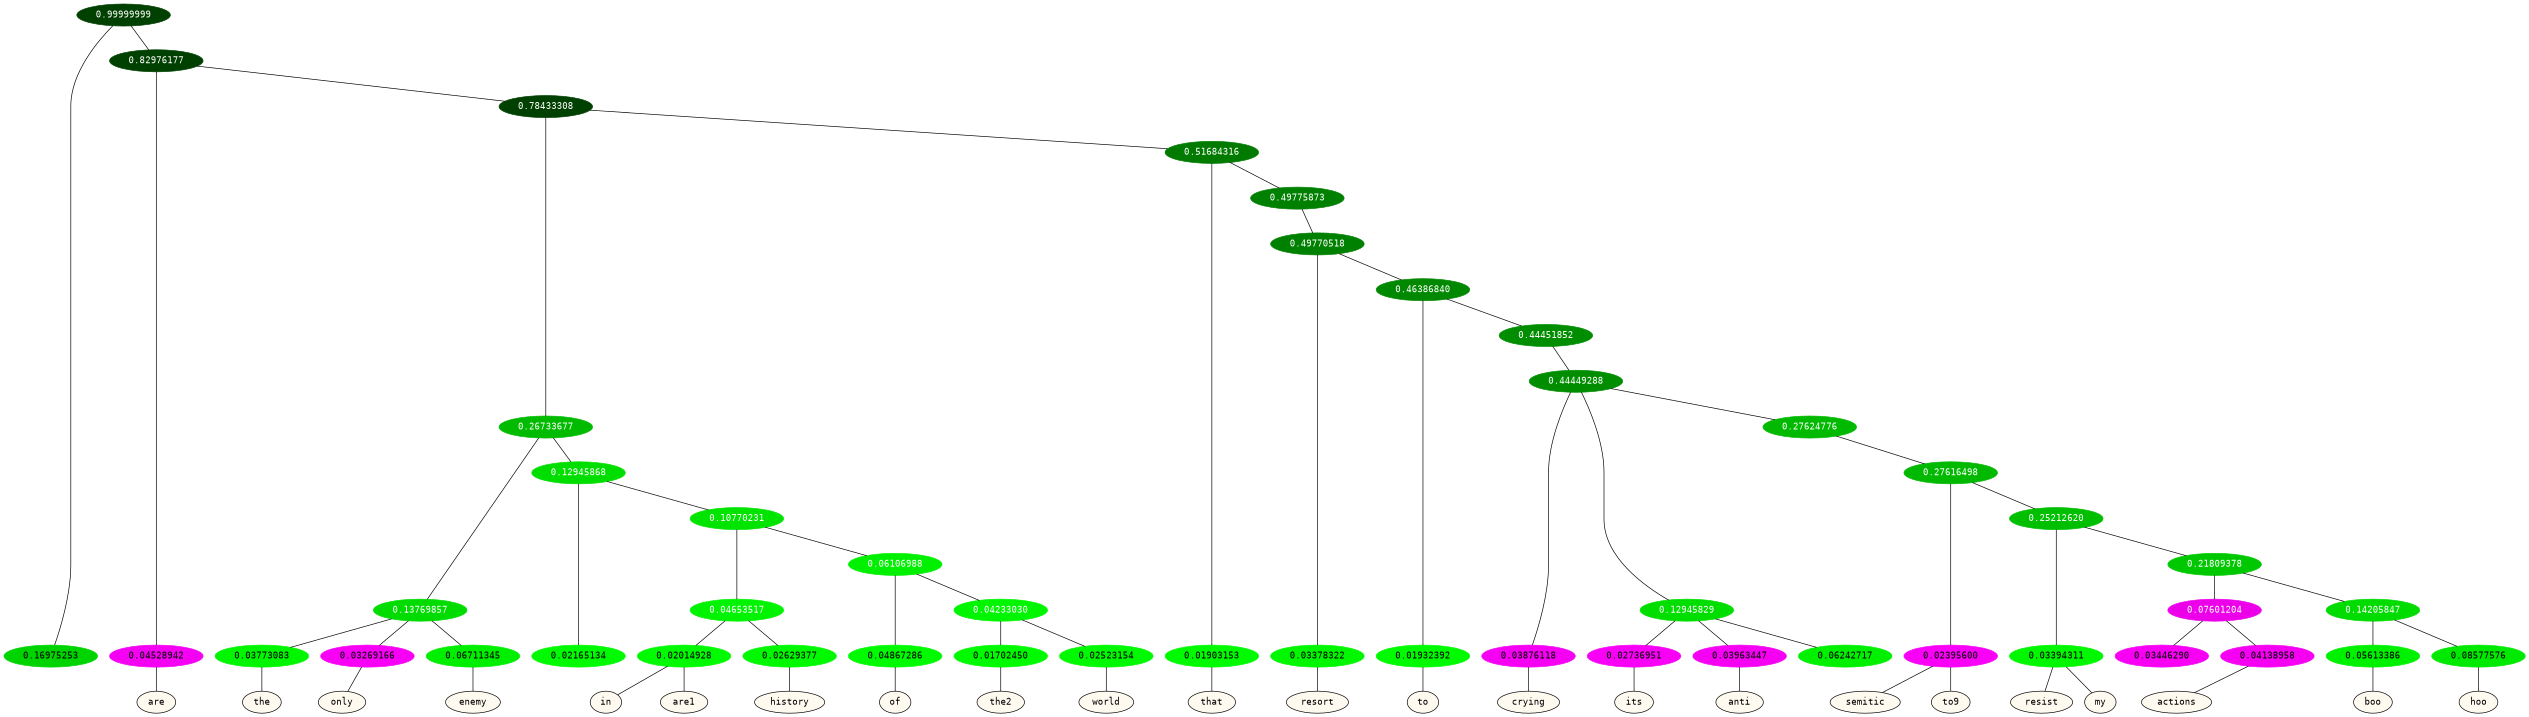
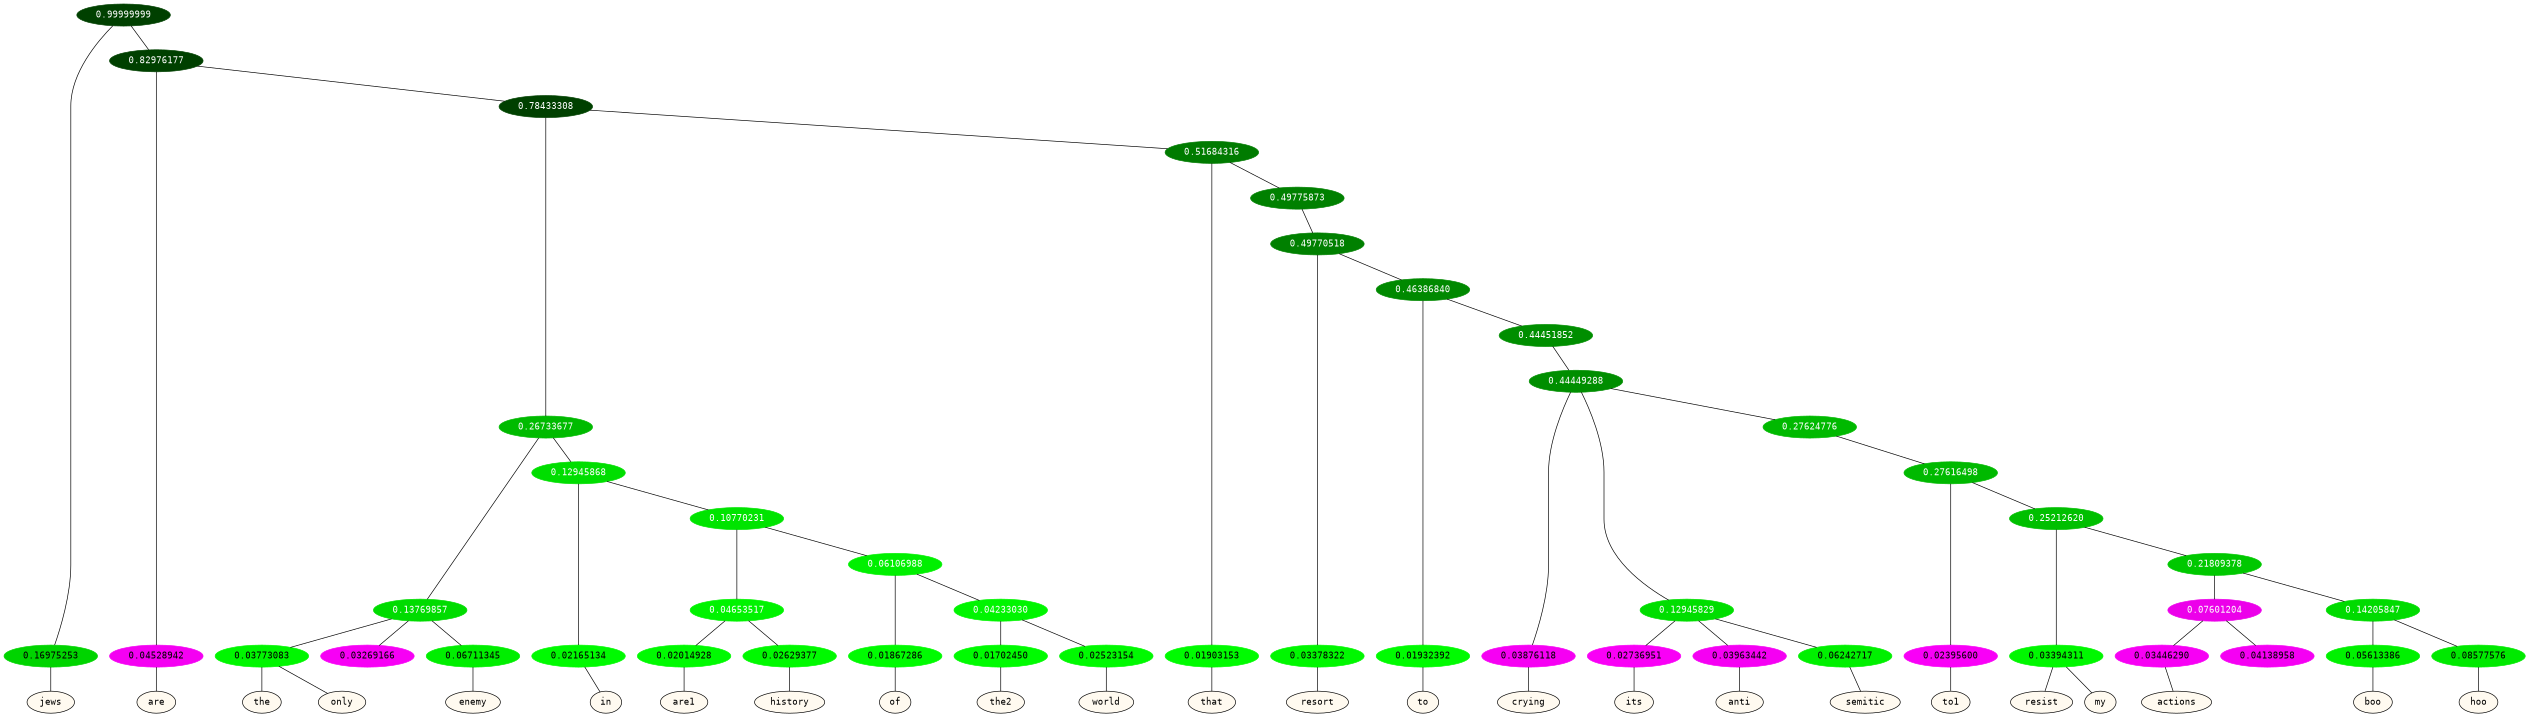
(895, 656) -> (895, 656)
(1740, 656) -> (1740, 656)
(355, 679) -> (303, 680)
(1908, 679) -> (1855, 679)
(2221, 679) -> (2169, 679)
(643, 681) -> (592, 679)
none -> (51, 702)
(1951, 702) -> (1951, 702)
